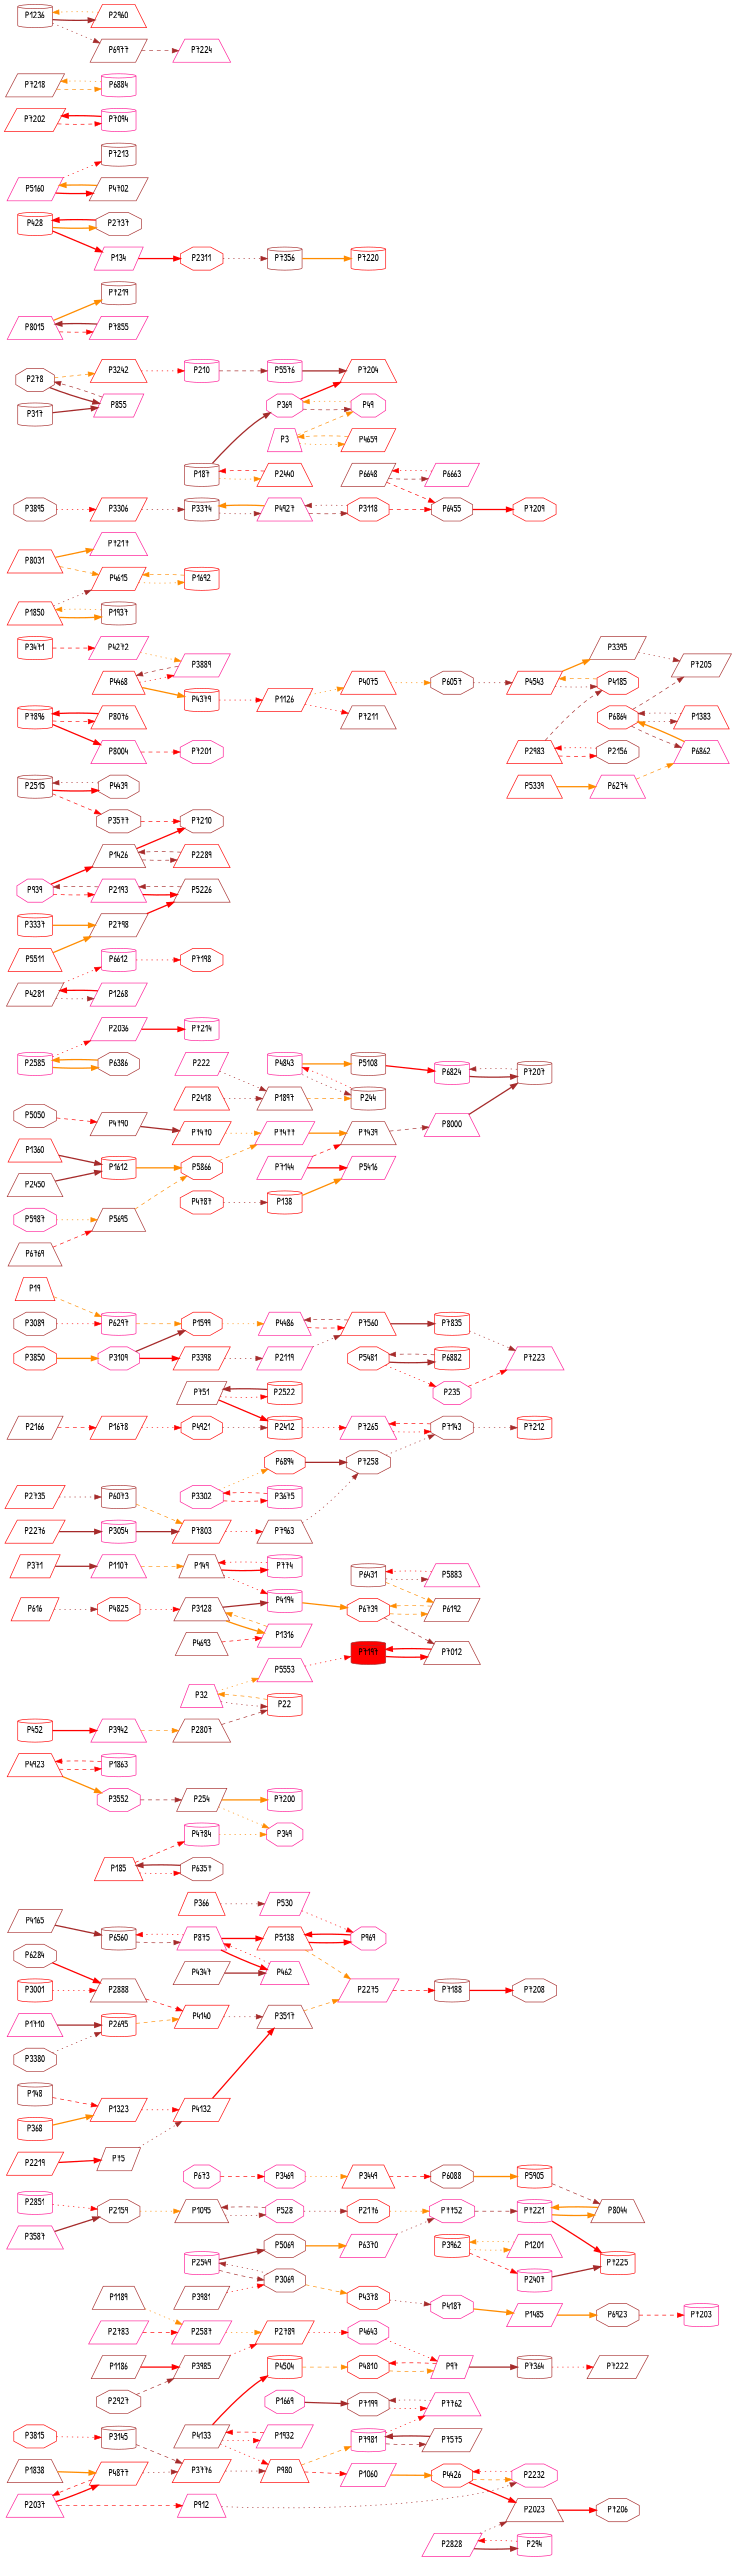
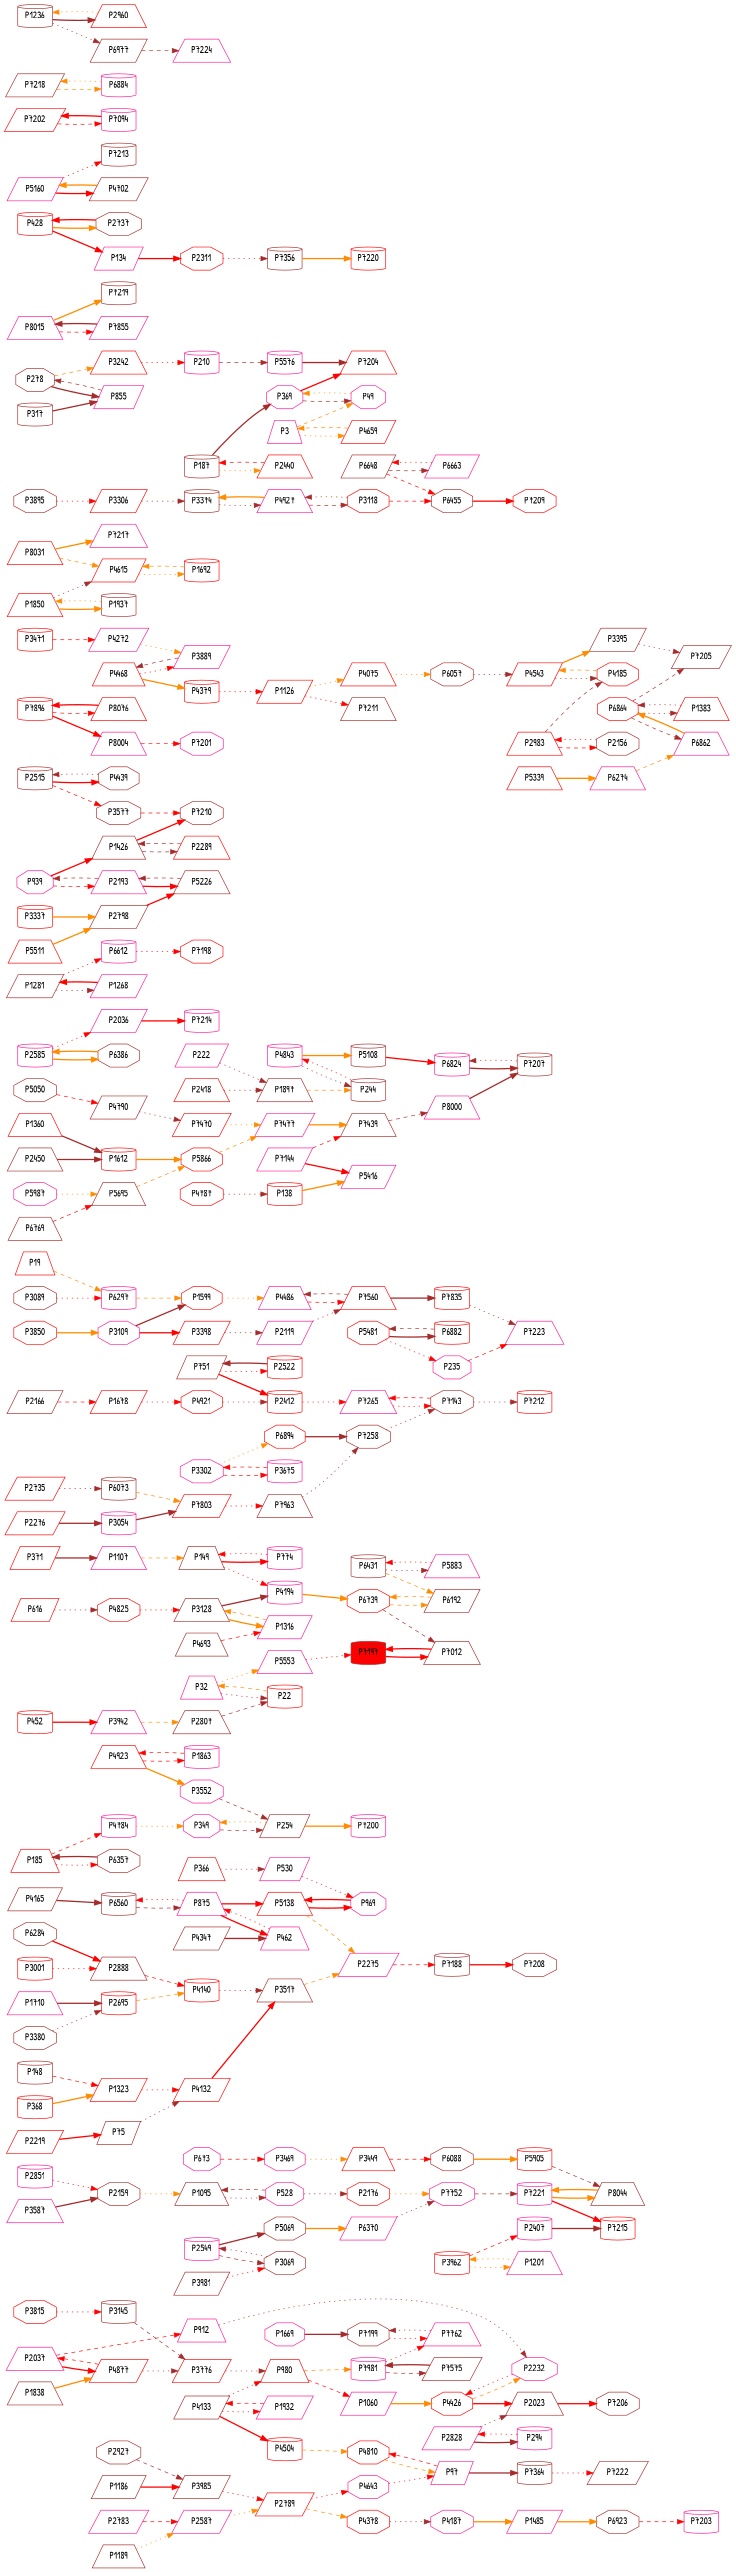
(35, 995) -> (35, 986)
(157, 1128) -> (157, 1115)
none -> (238, 1830)
(202, 2017) -> (202, 1990)
(618, 2263) -> (618, 2229)
(323, 2288) -> (323, 2512)
